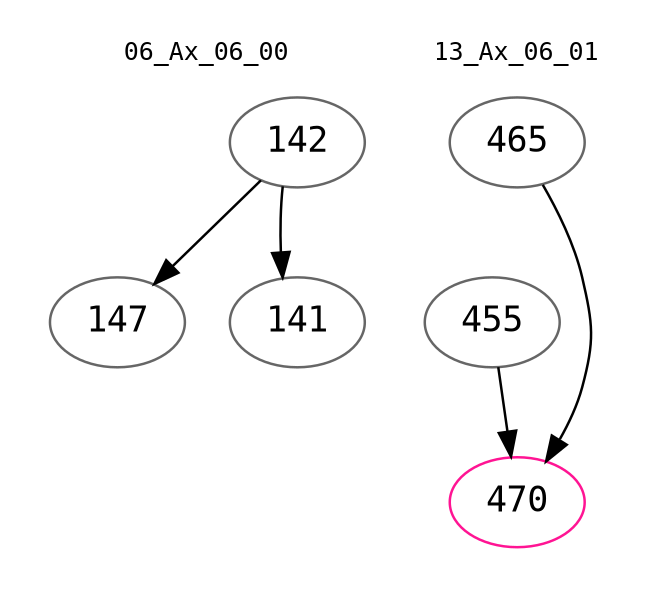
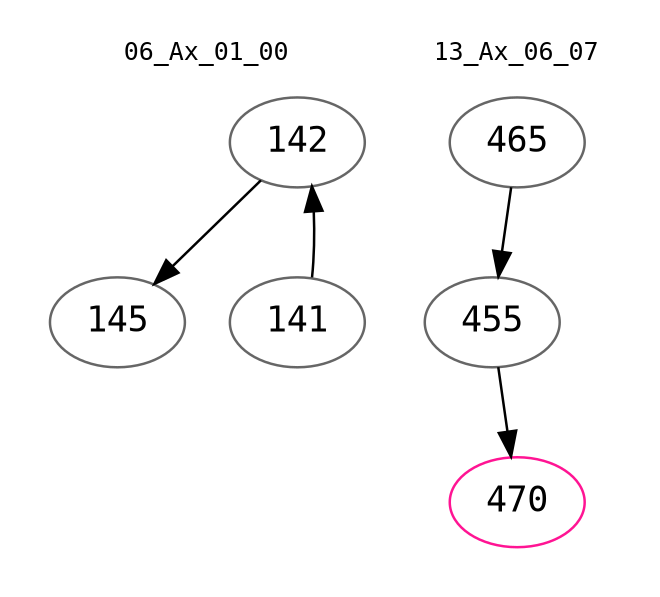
(207, 54) -> (207, 54)
(517, 54) -> (517, 54)
(281, 219) -> (314, 245)
(589, 310) -> (507, 219)
(117, 322) -> (117, 322)
